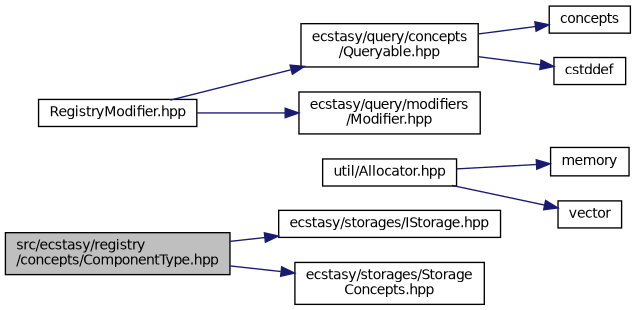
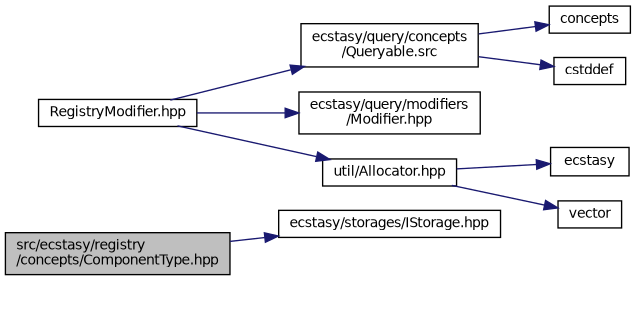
(390, 45) -> (390, 45)
none -> (247, 141)
(590, 162) -> (590, 162)
(390, 283) -> none
